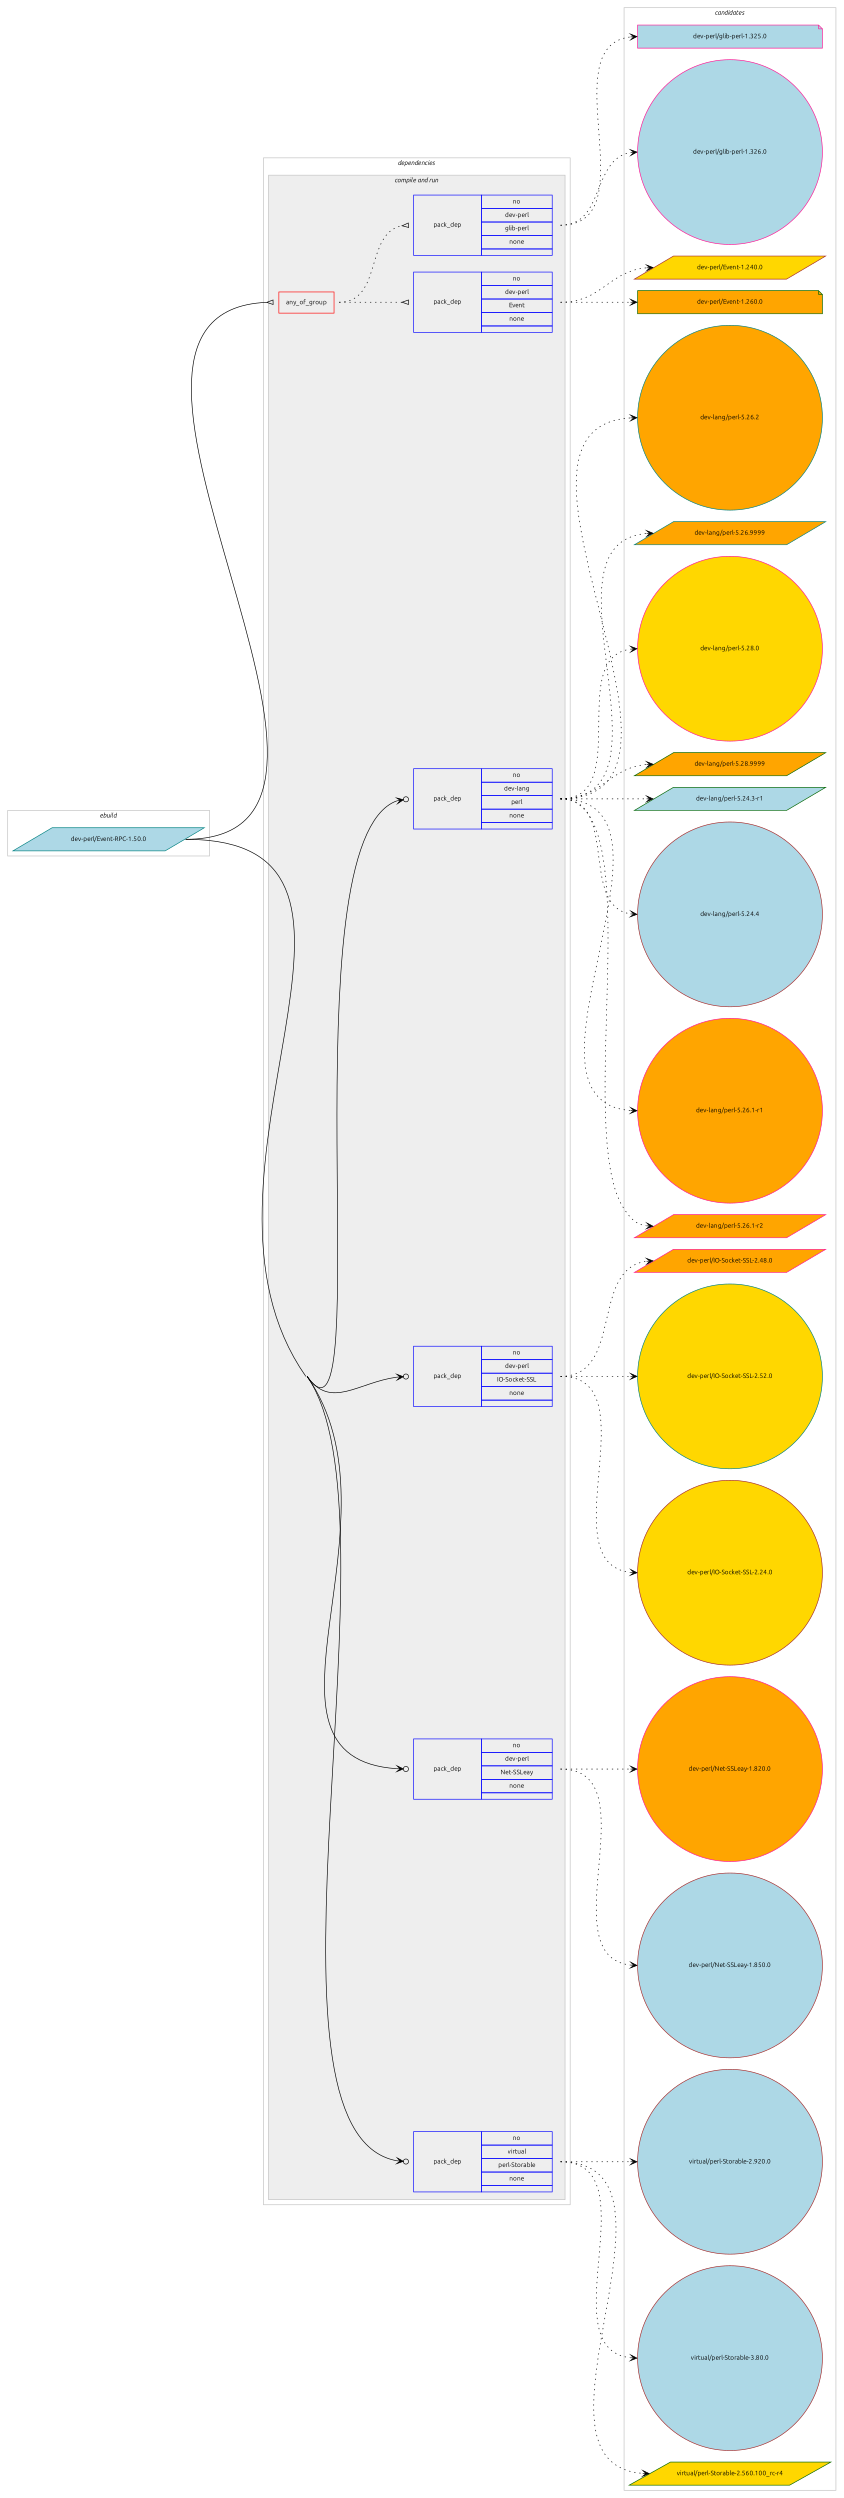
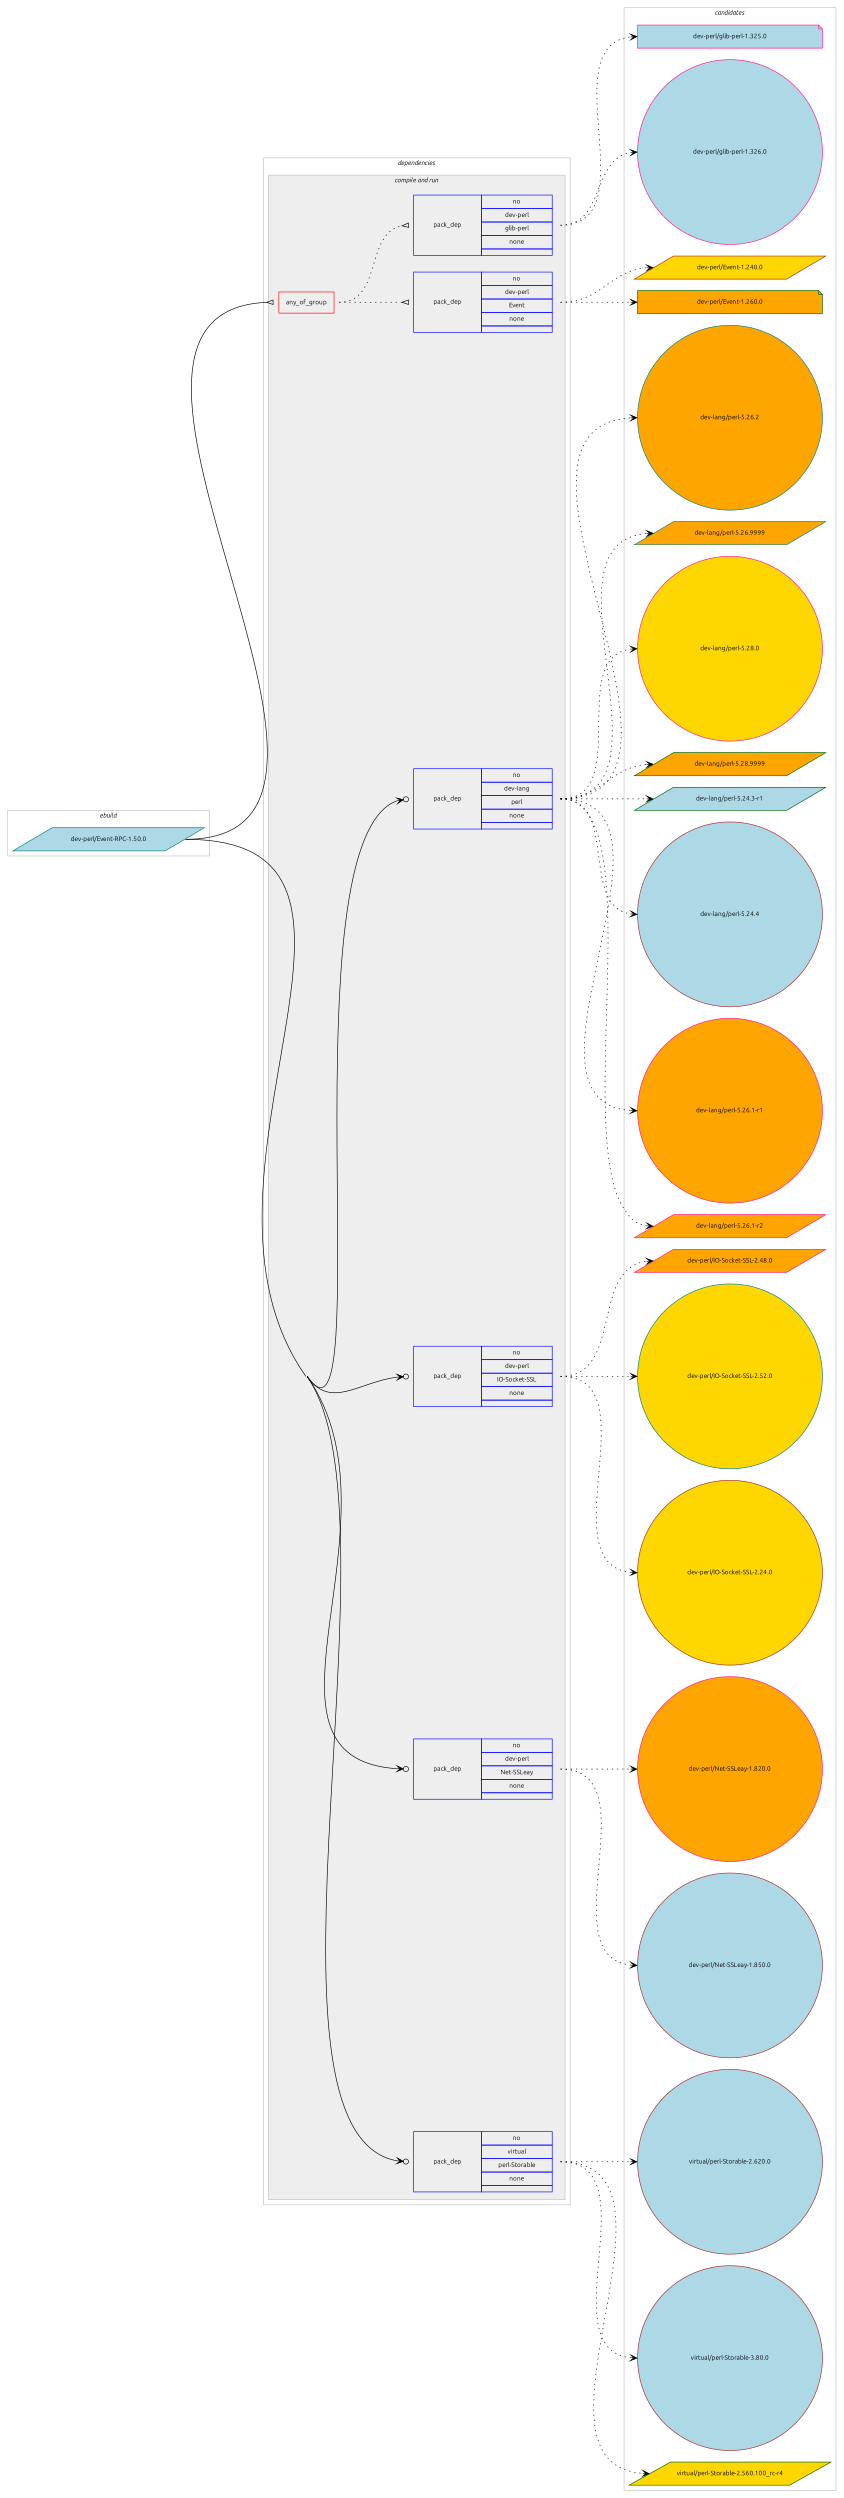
(730, 2162) -> (730, 2162)
